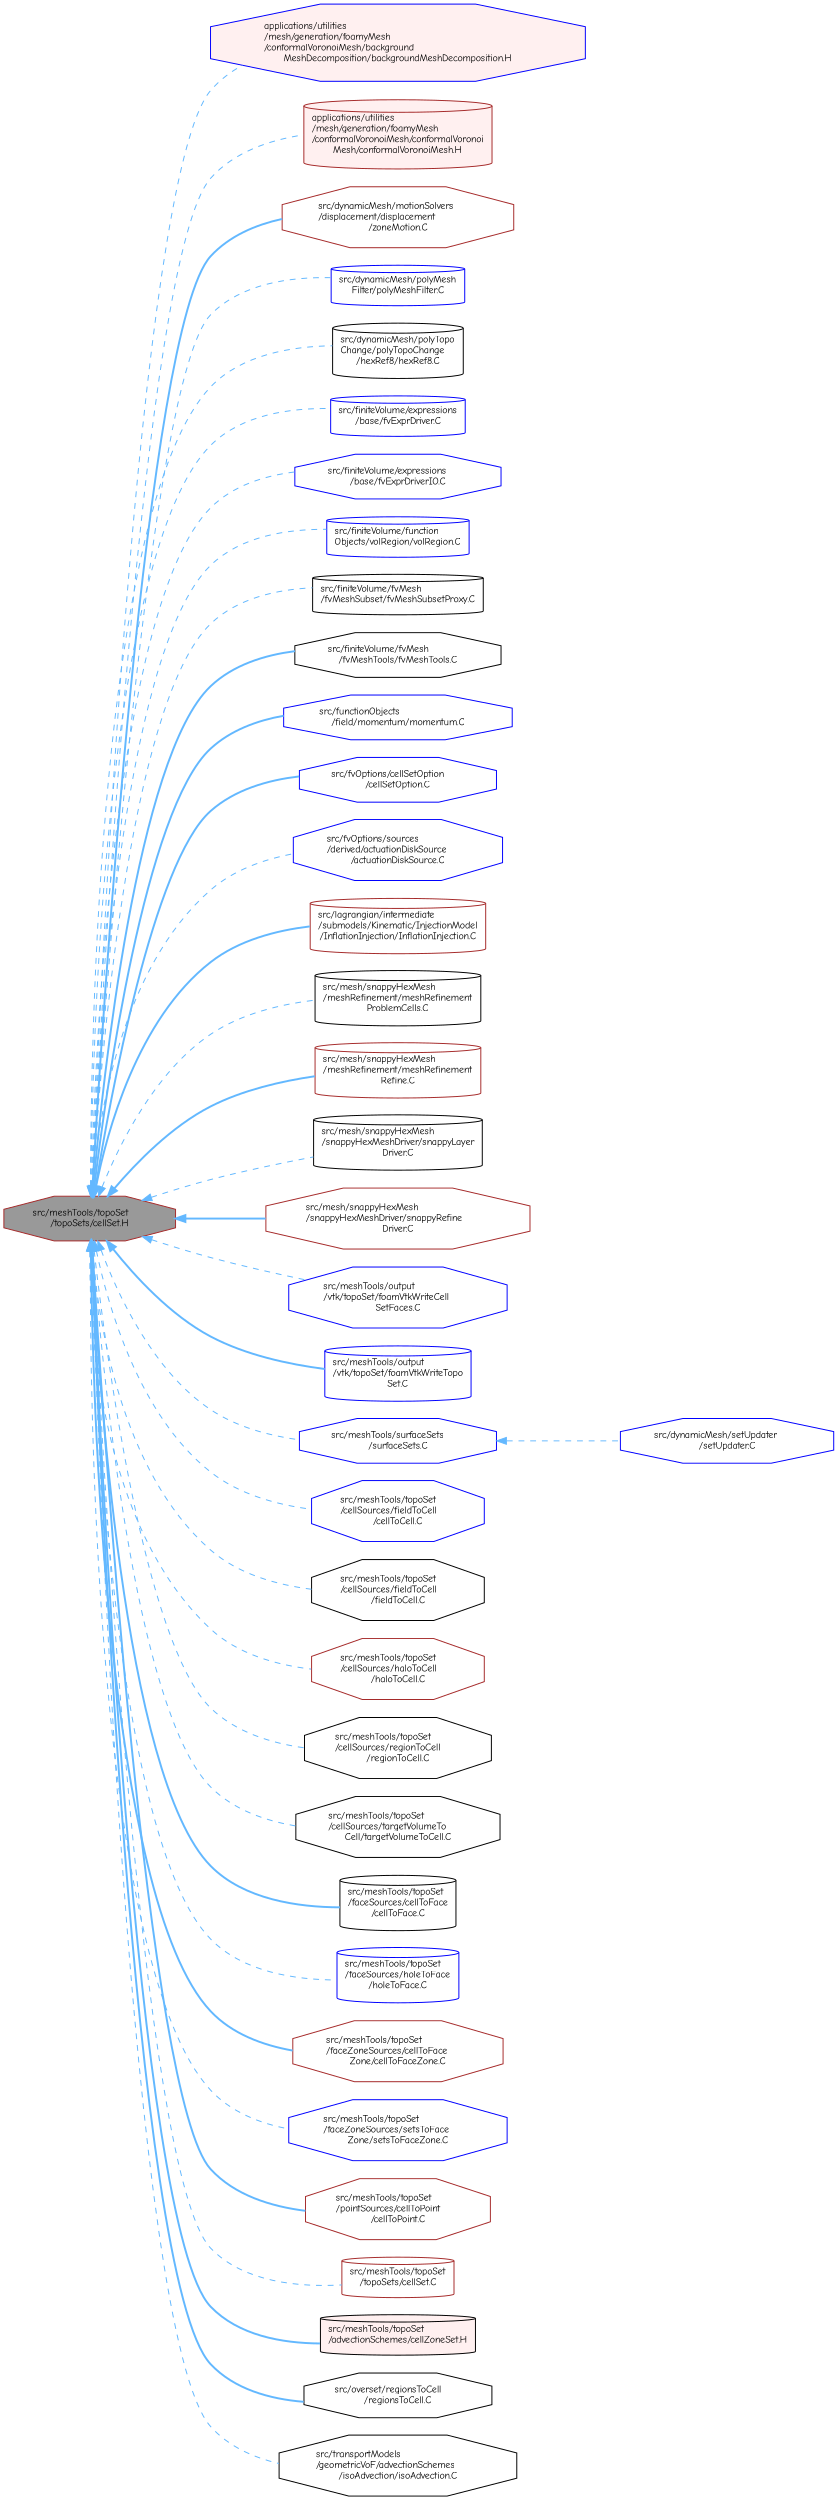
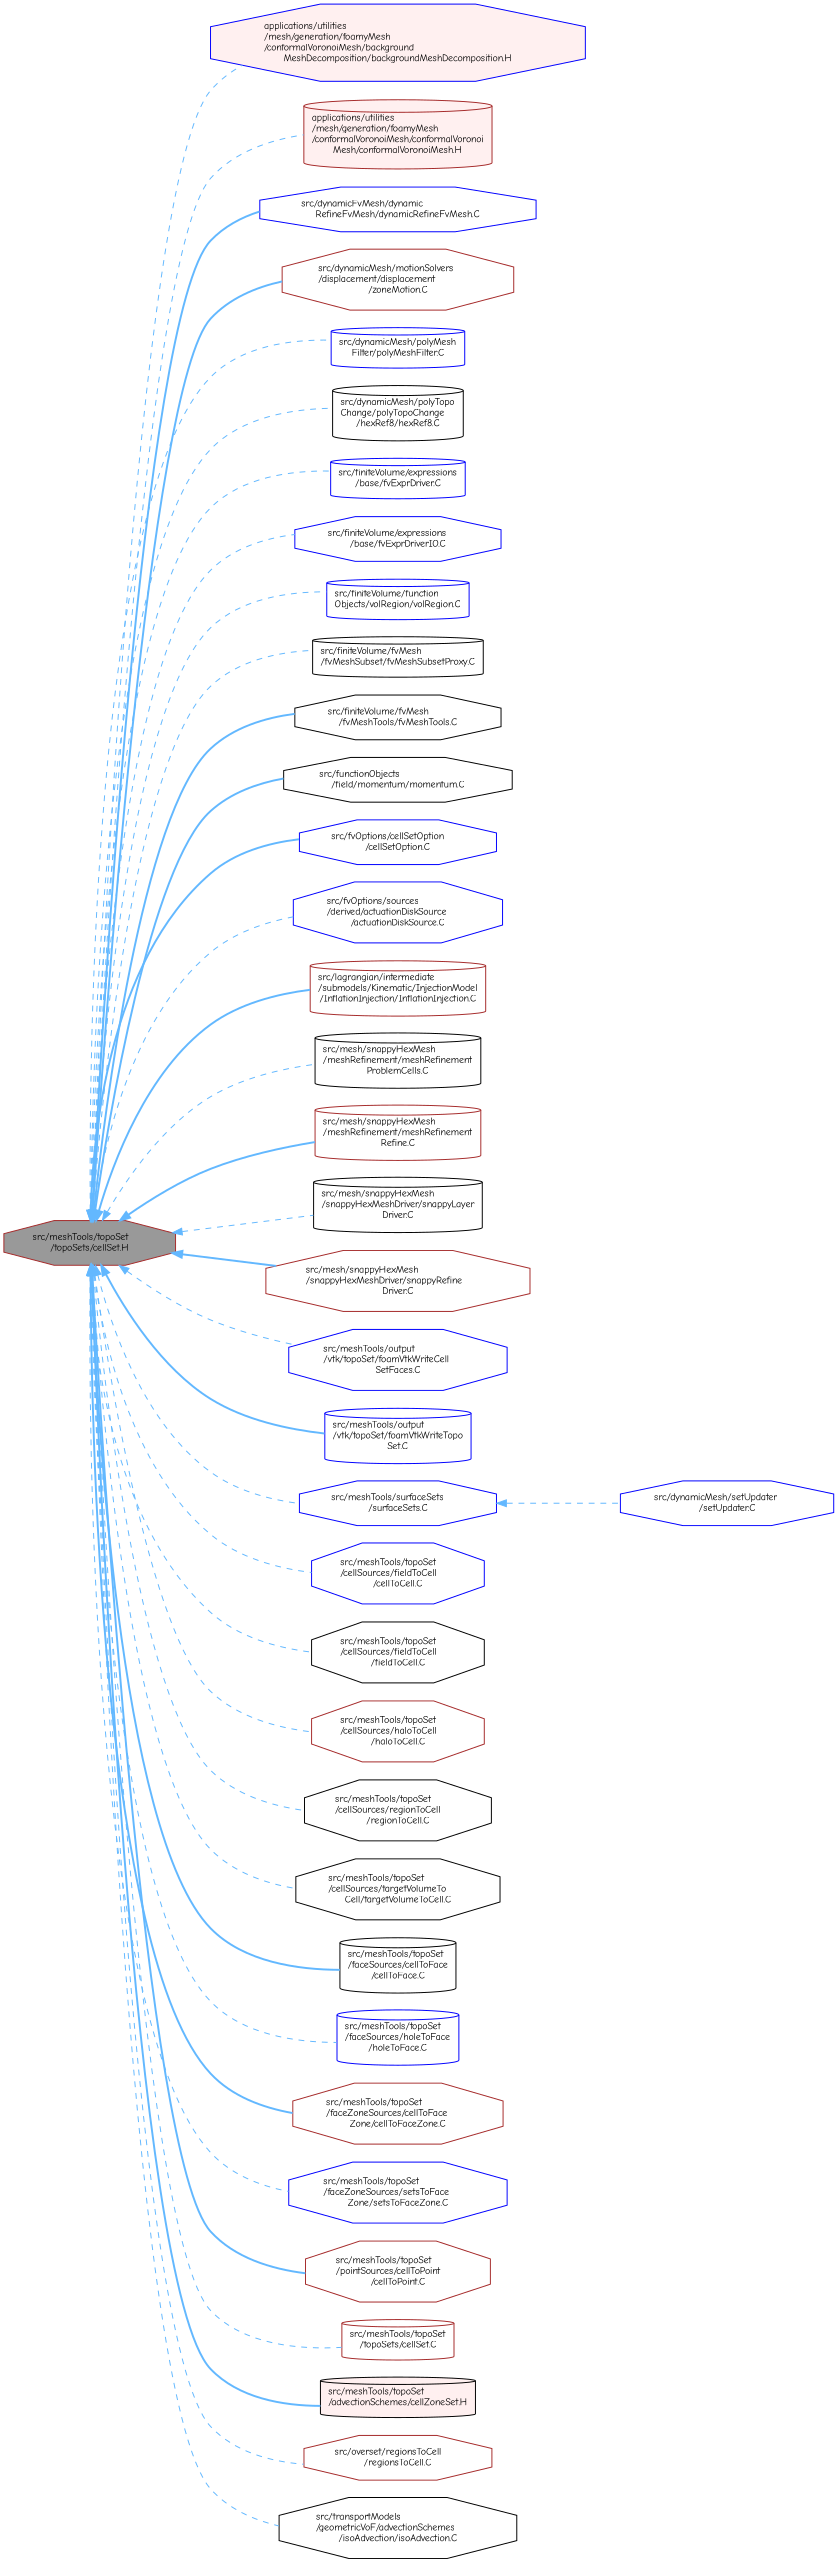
none -> (398, 209)
(398, 717) -> (398, 780)
(147, 2077) -> (146, 2127)
(398, 2395) -> (398, 2458)
